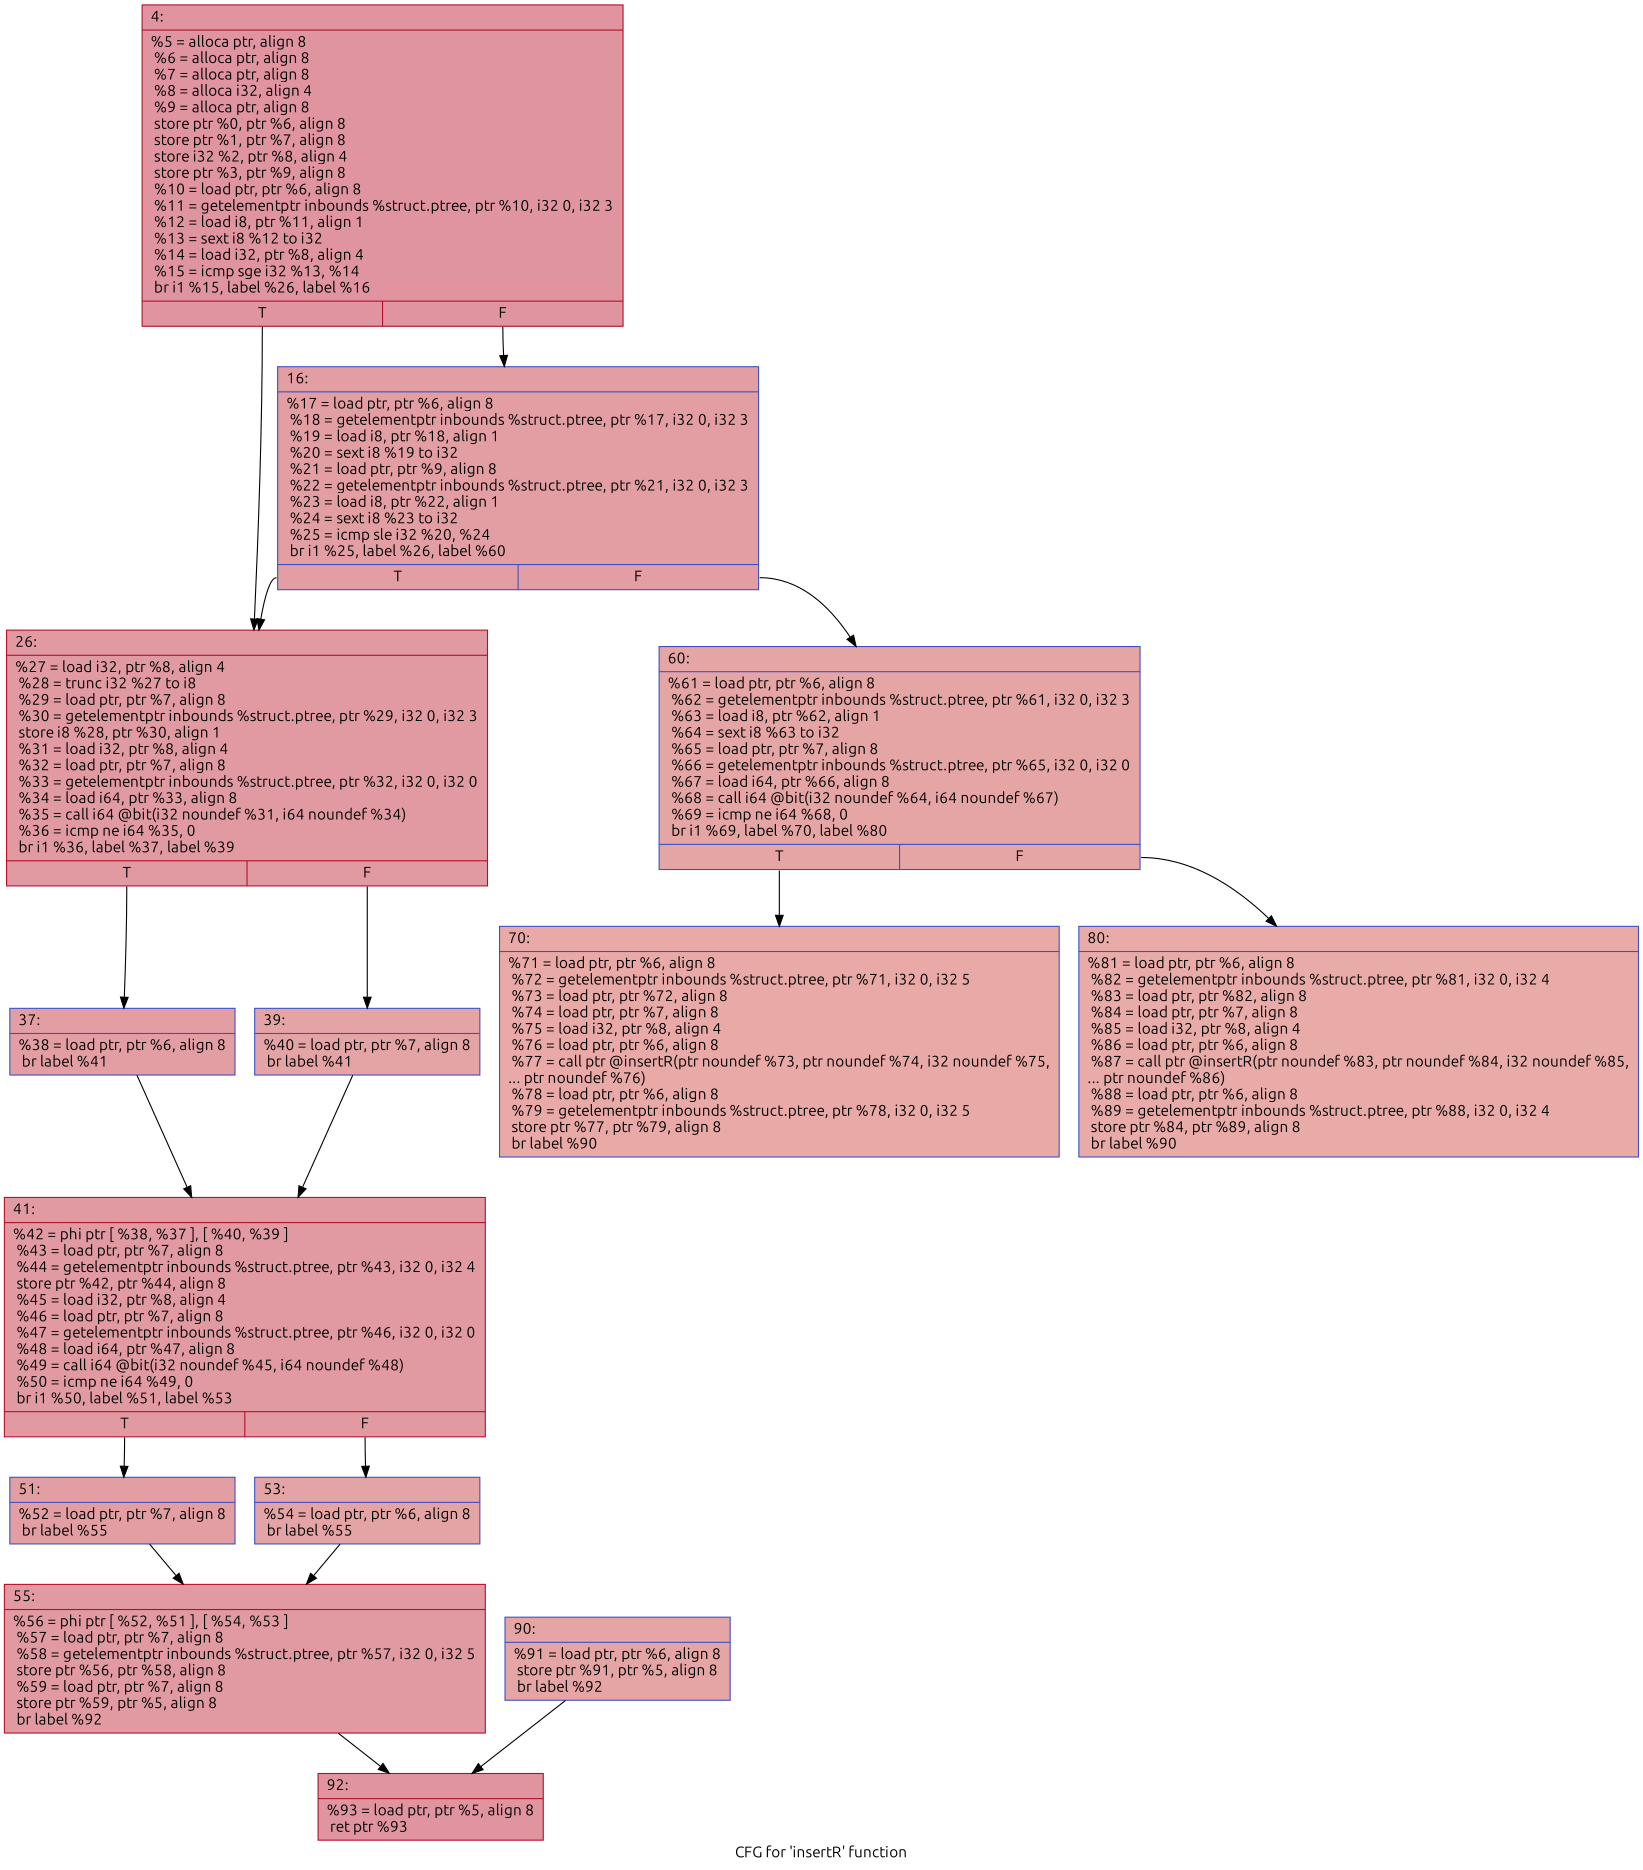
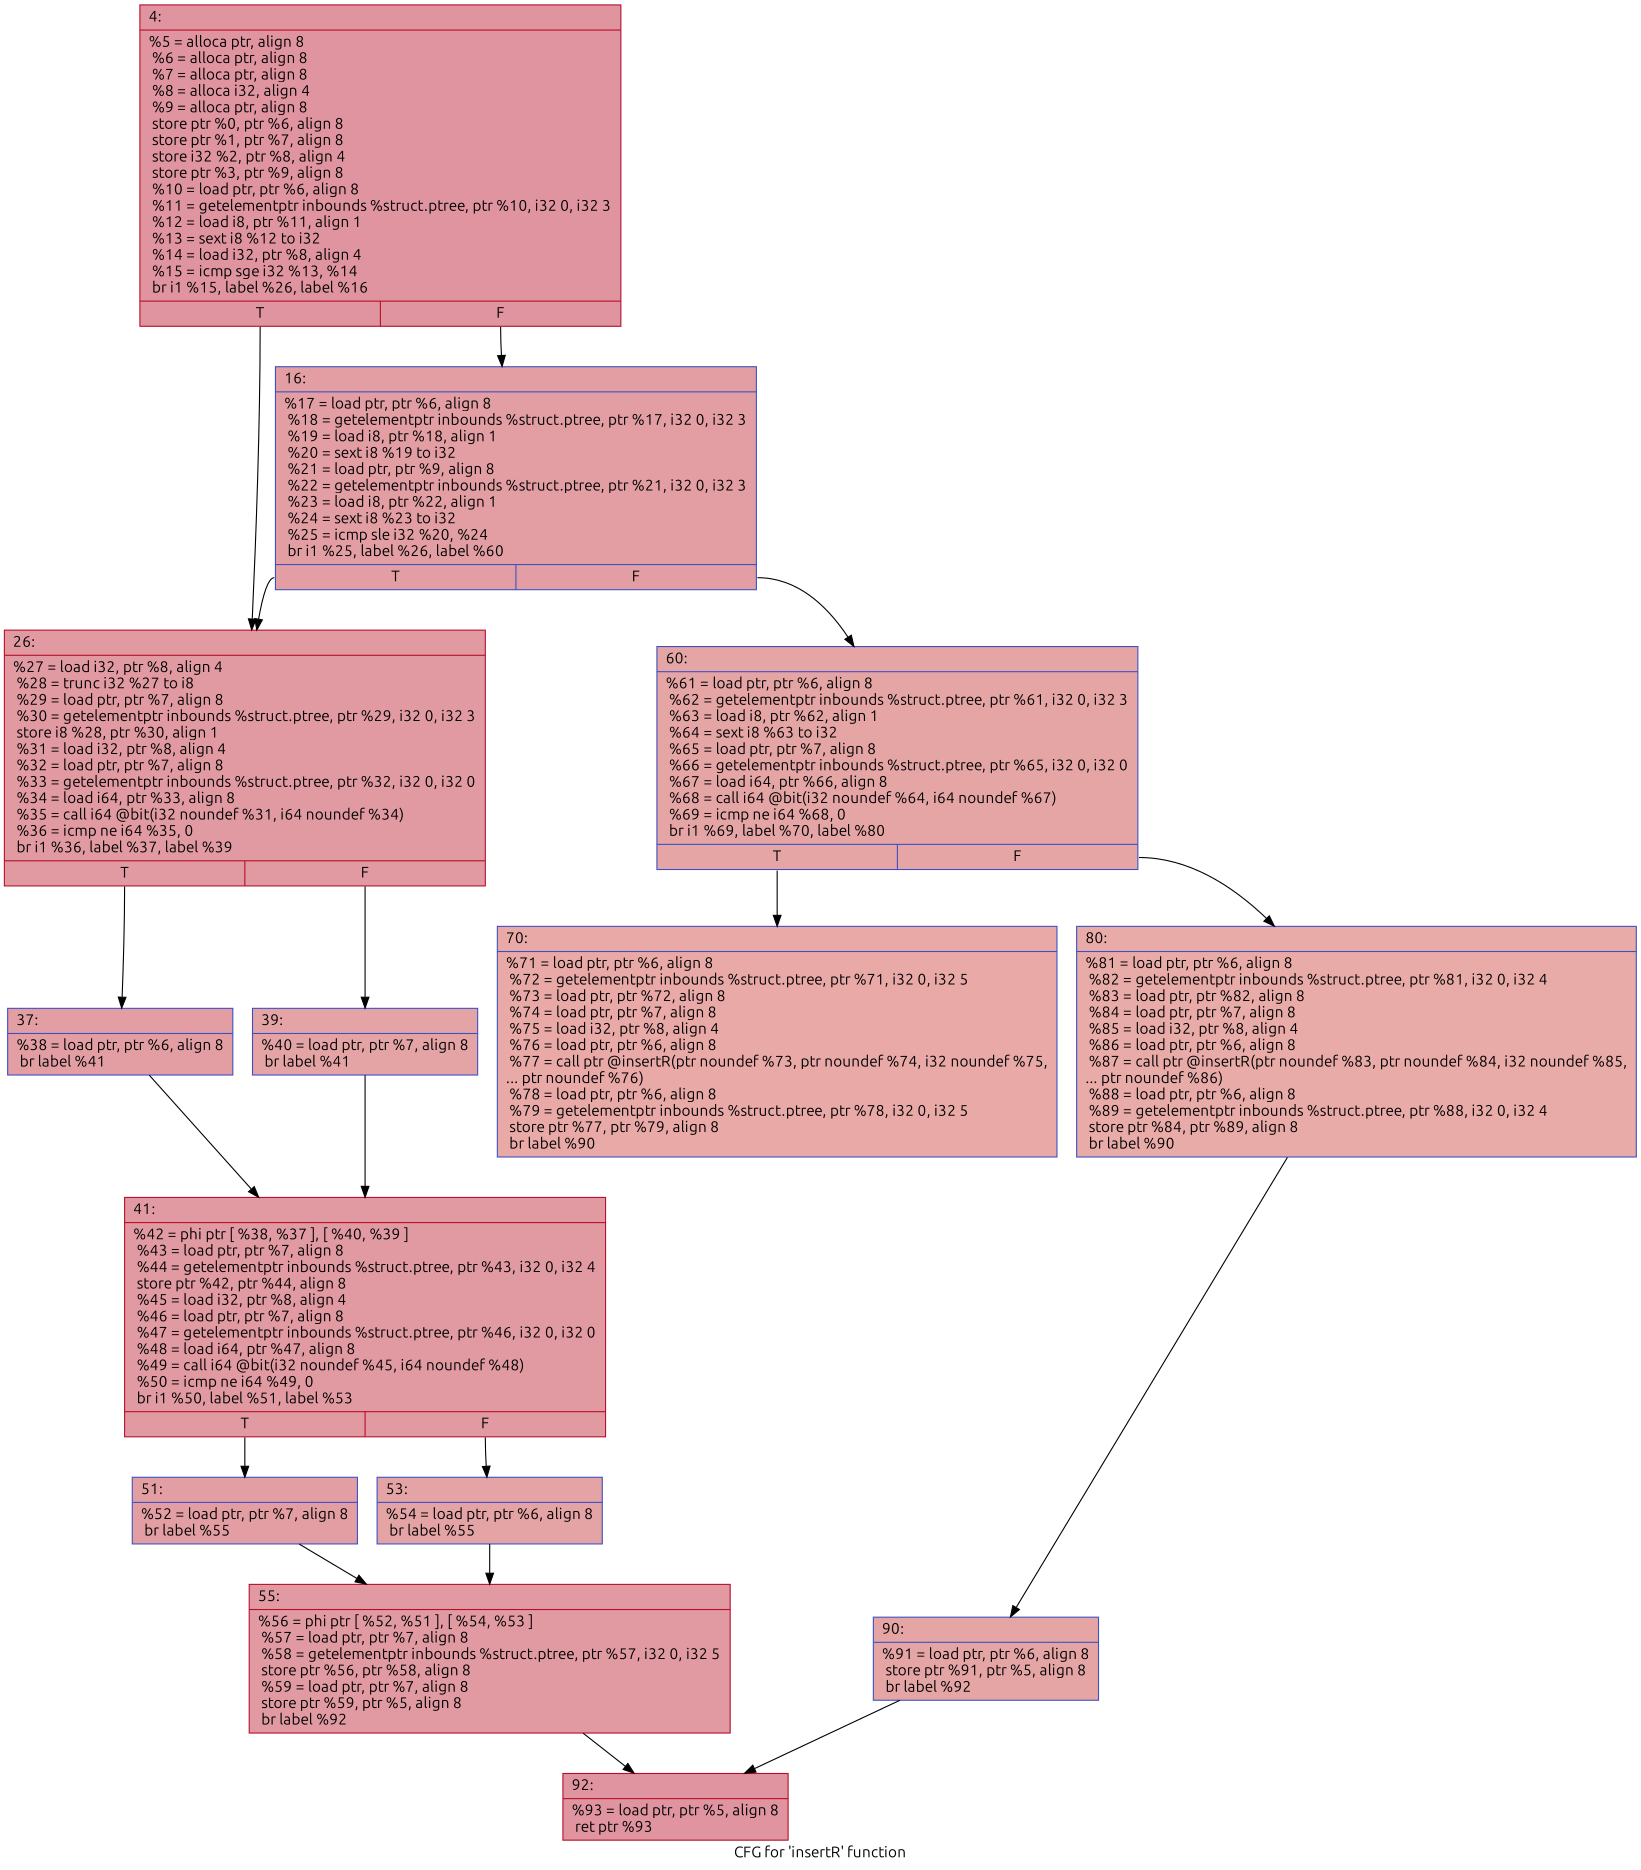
none -> (1152, 1382)
